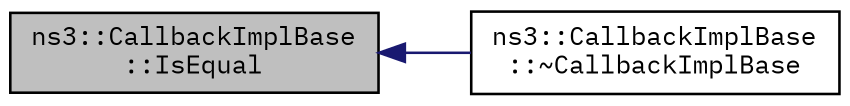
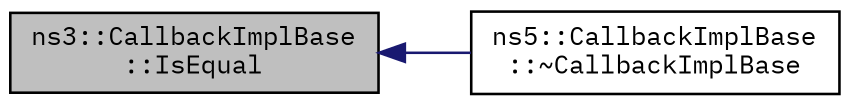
(655, 53) -> (655, 53)
